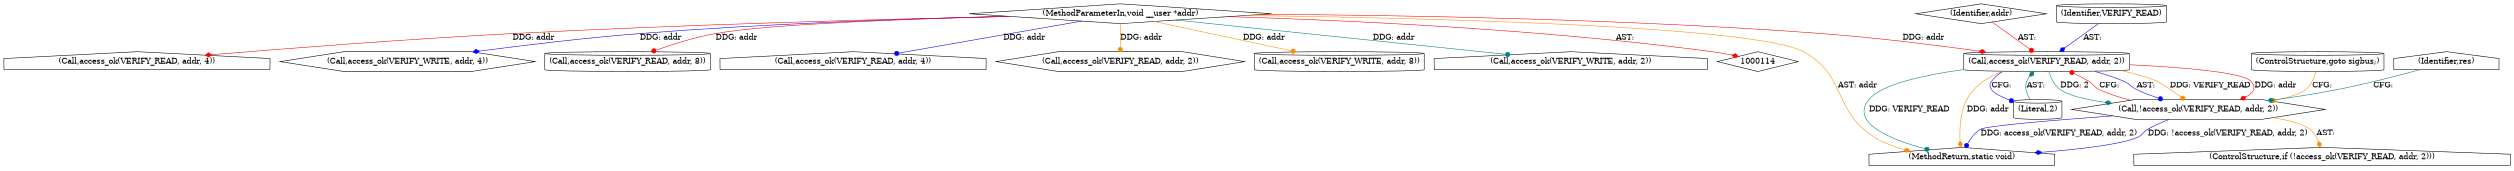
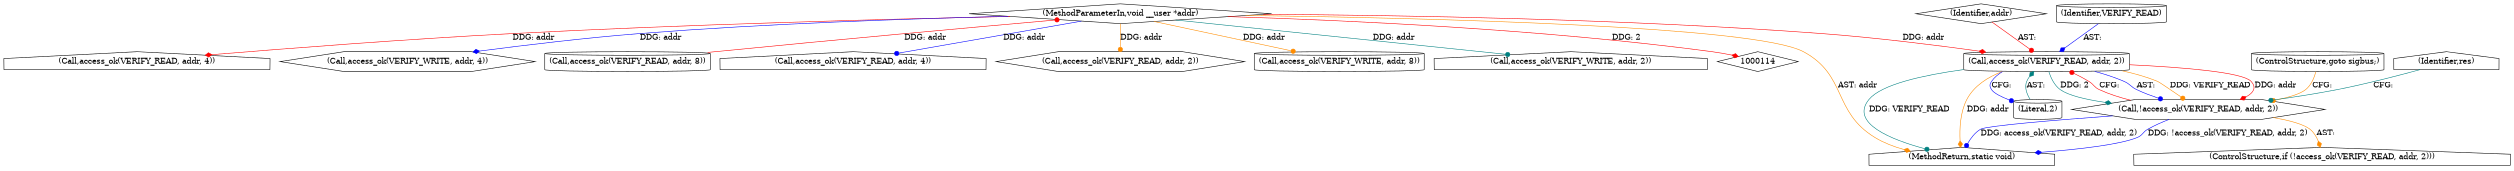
(831, 23) -> (881, 36)
(1626, 38) -> (1626, 38)
